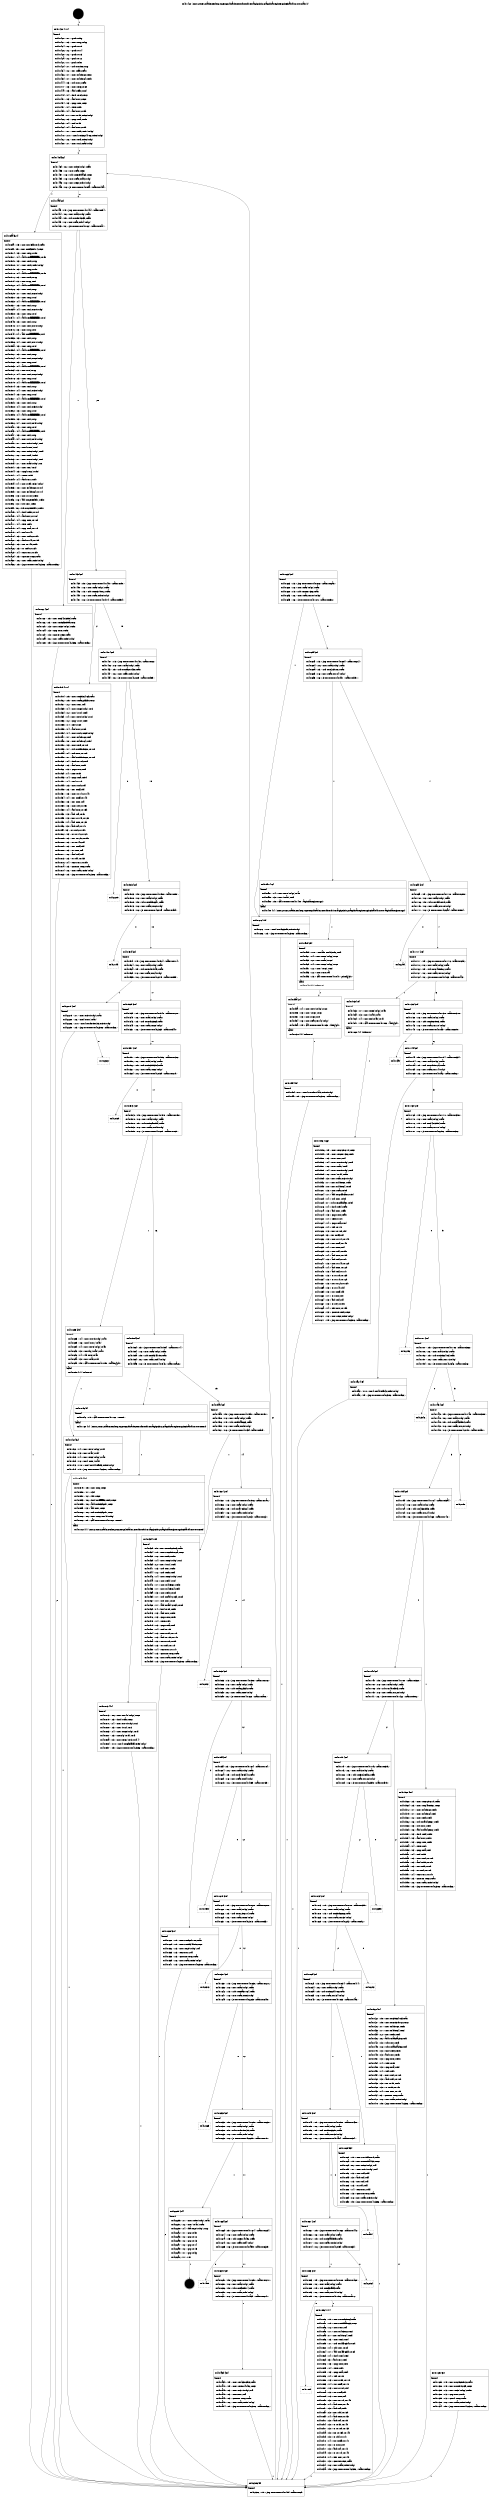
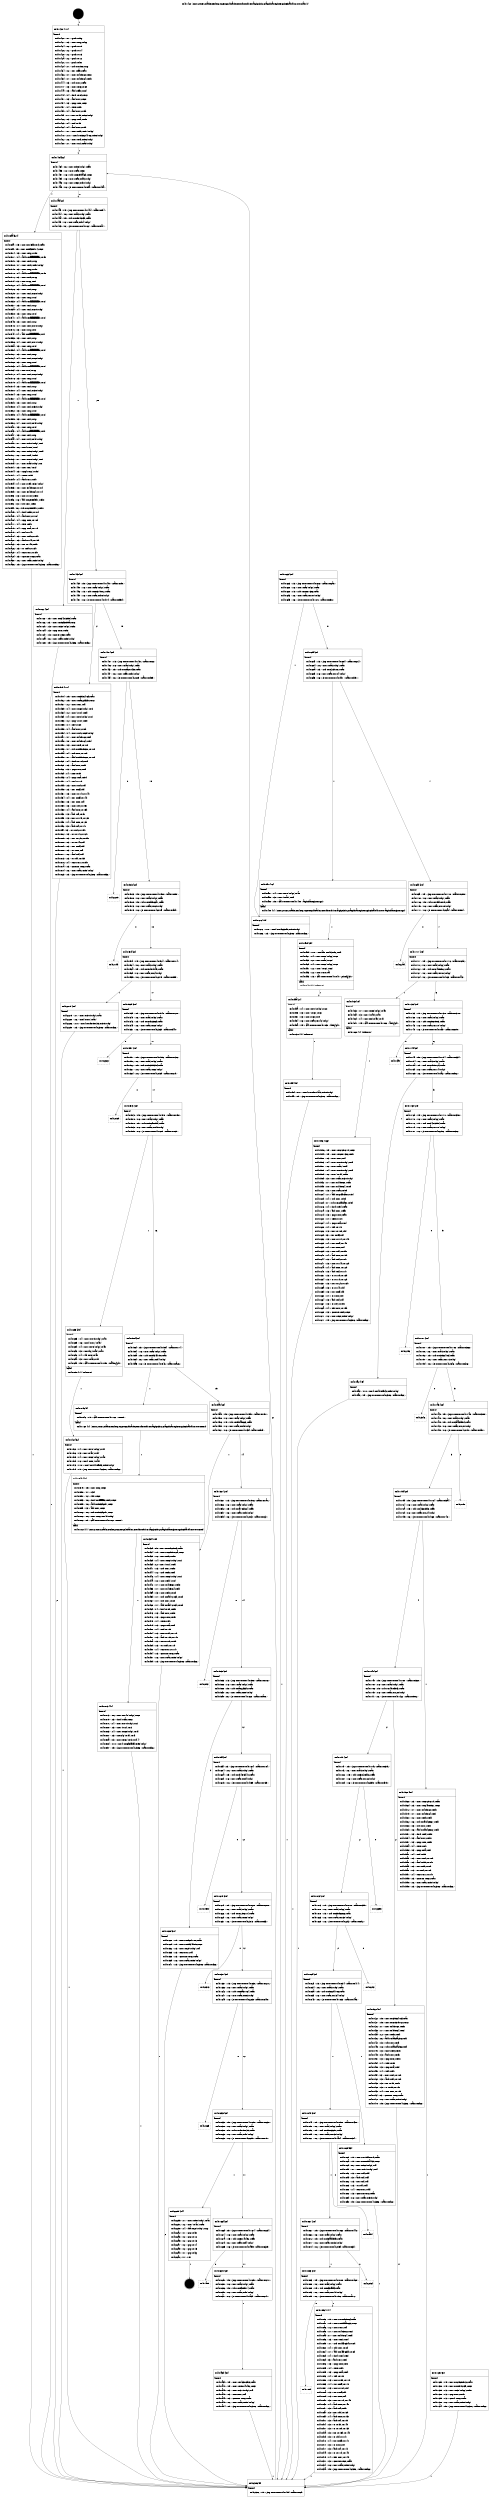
(98, 1044) -> (120, 1045)
